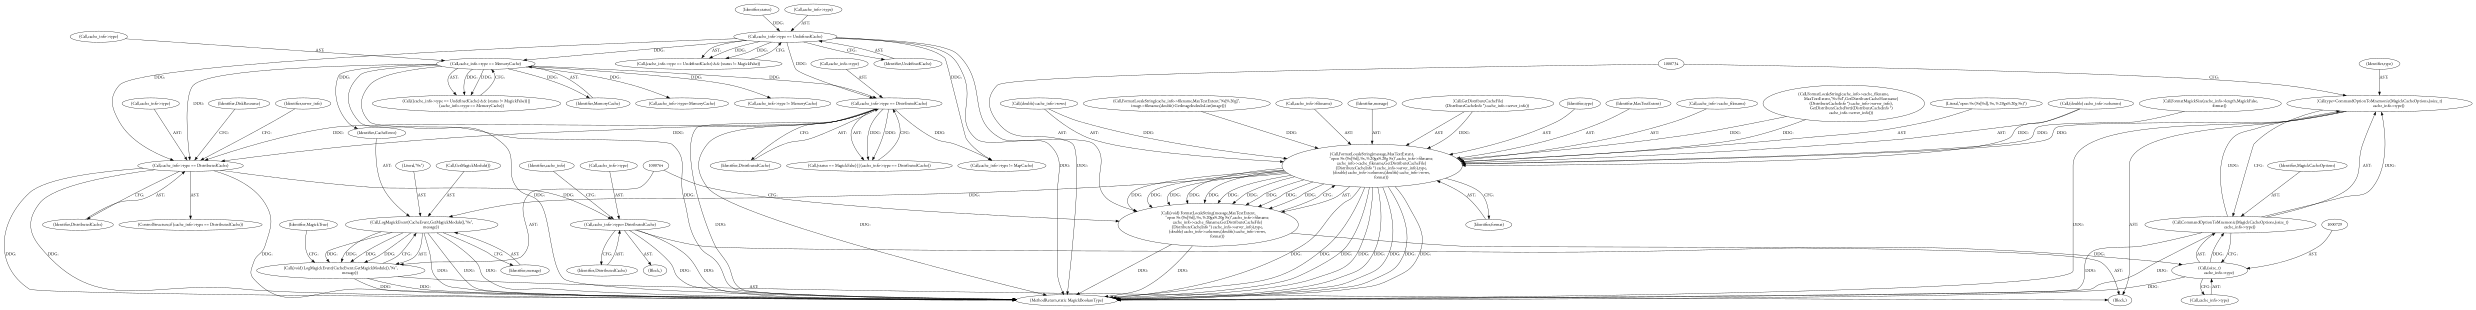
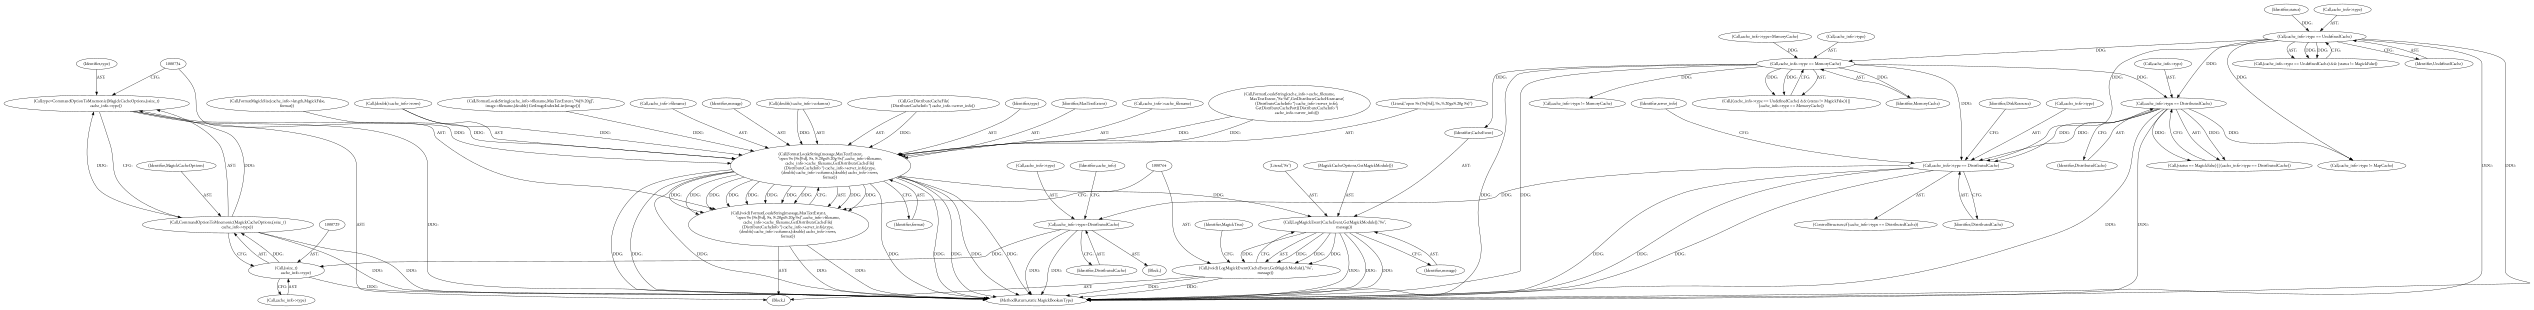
(597, 77) -> (1784, 49)
(468, 166) -> (1355, 166)
